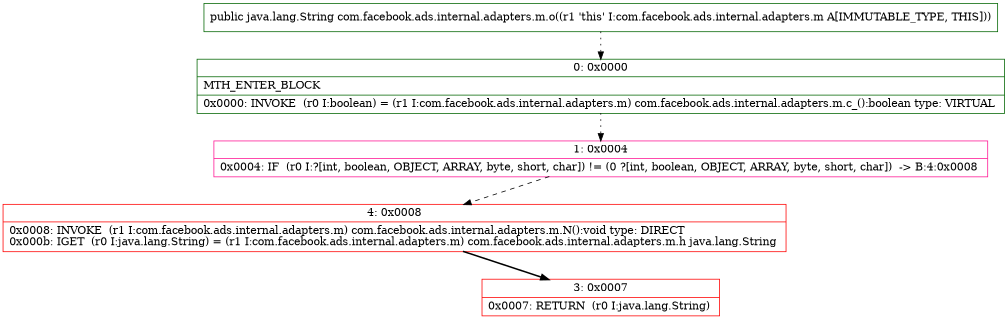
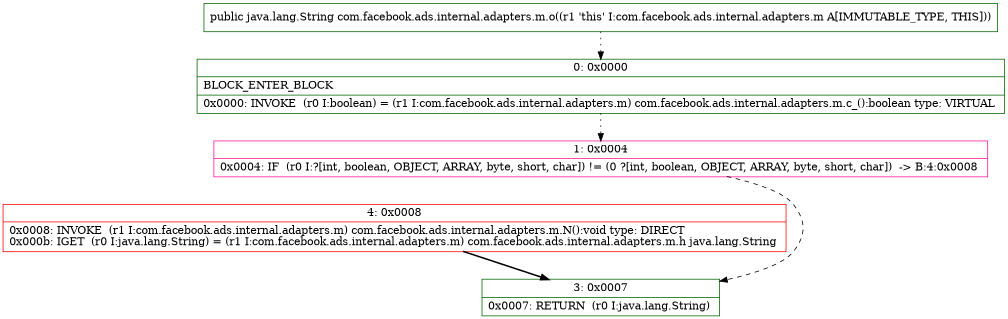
(262, 86) -> (268, 86)
(510, 189) -> (803, 228)
(601, 298) -> (601, 298)
